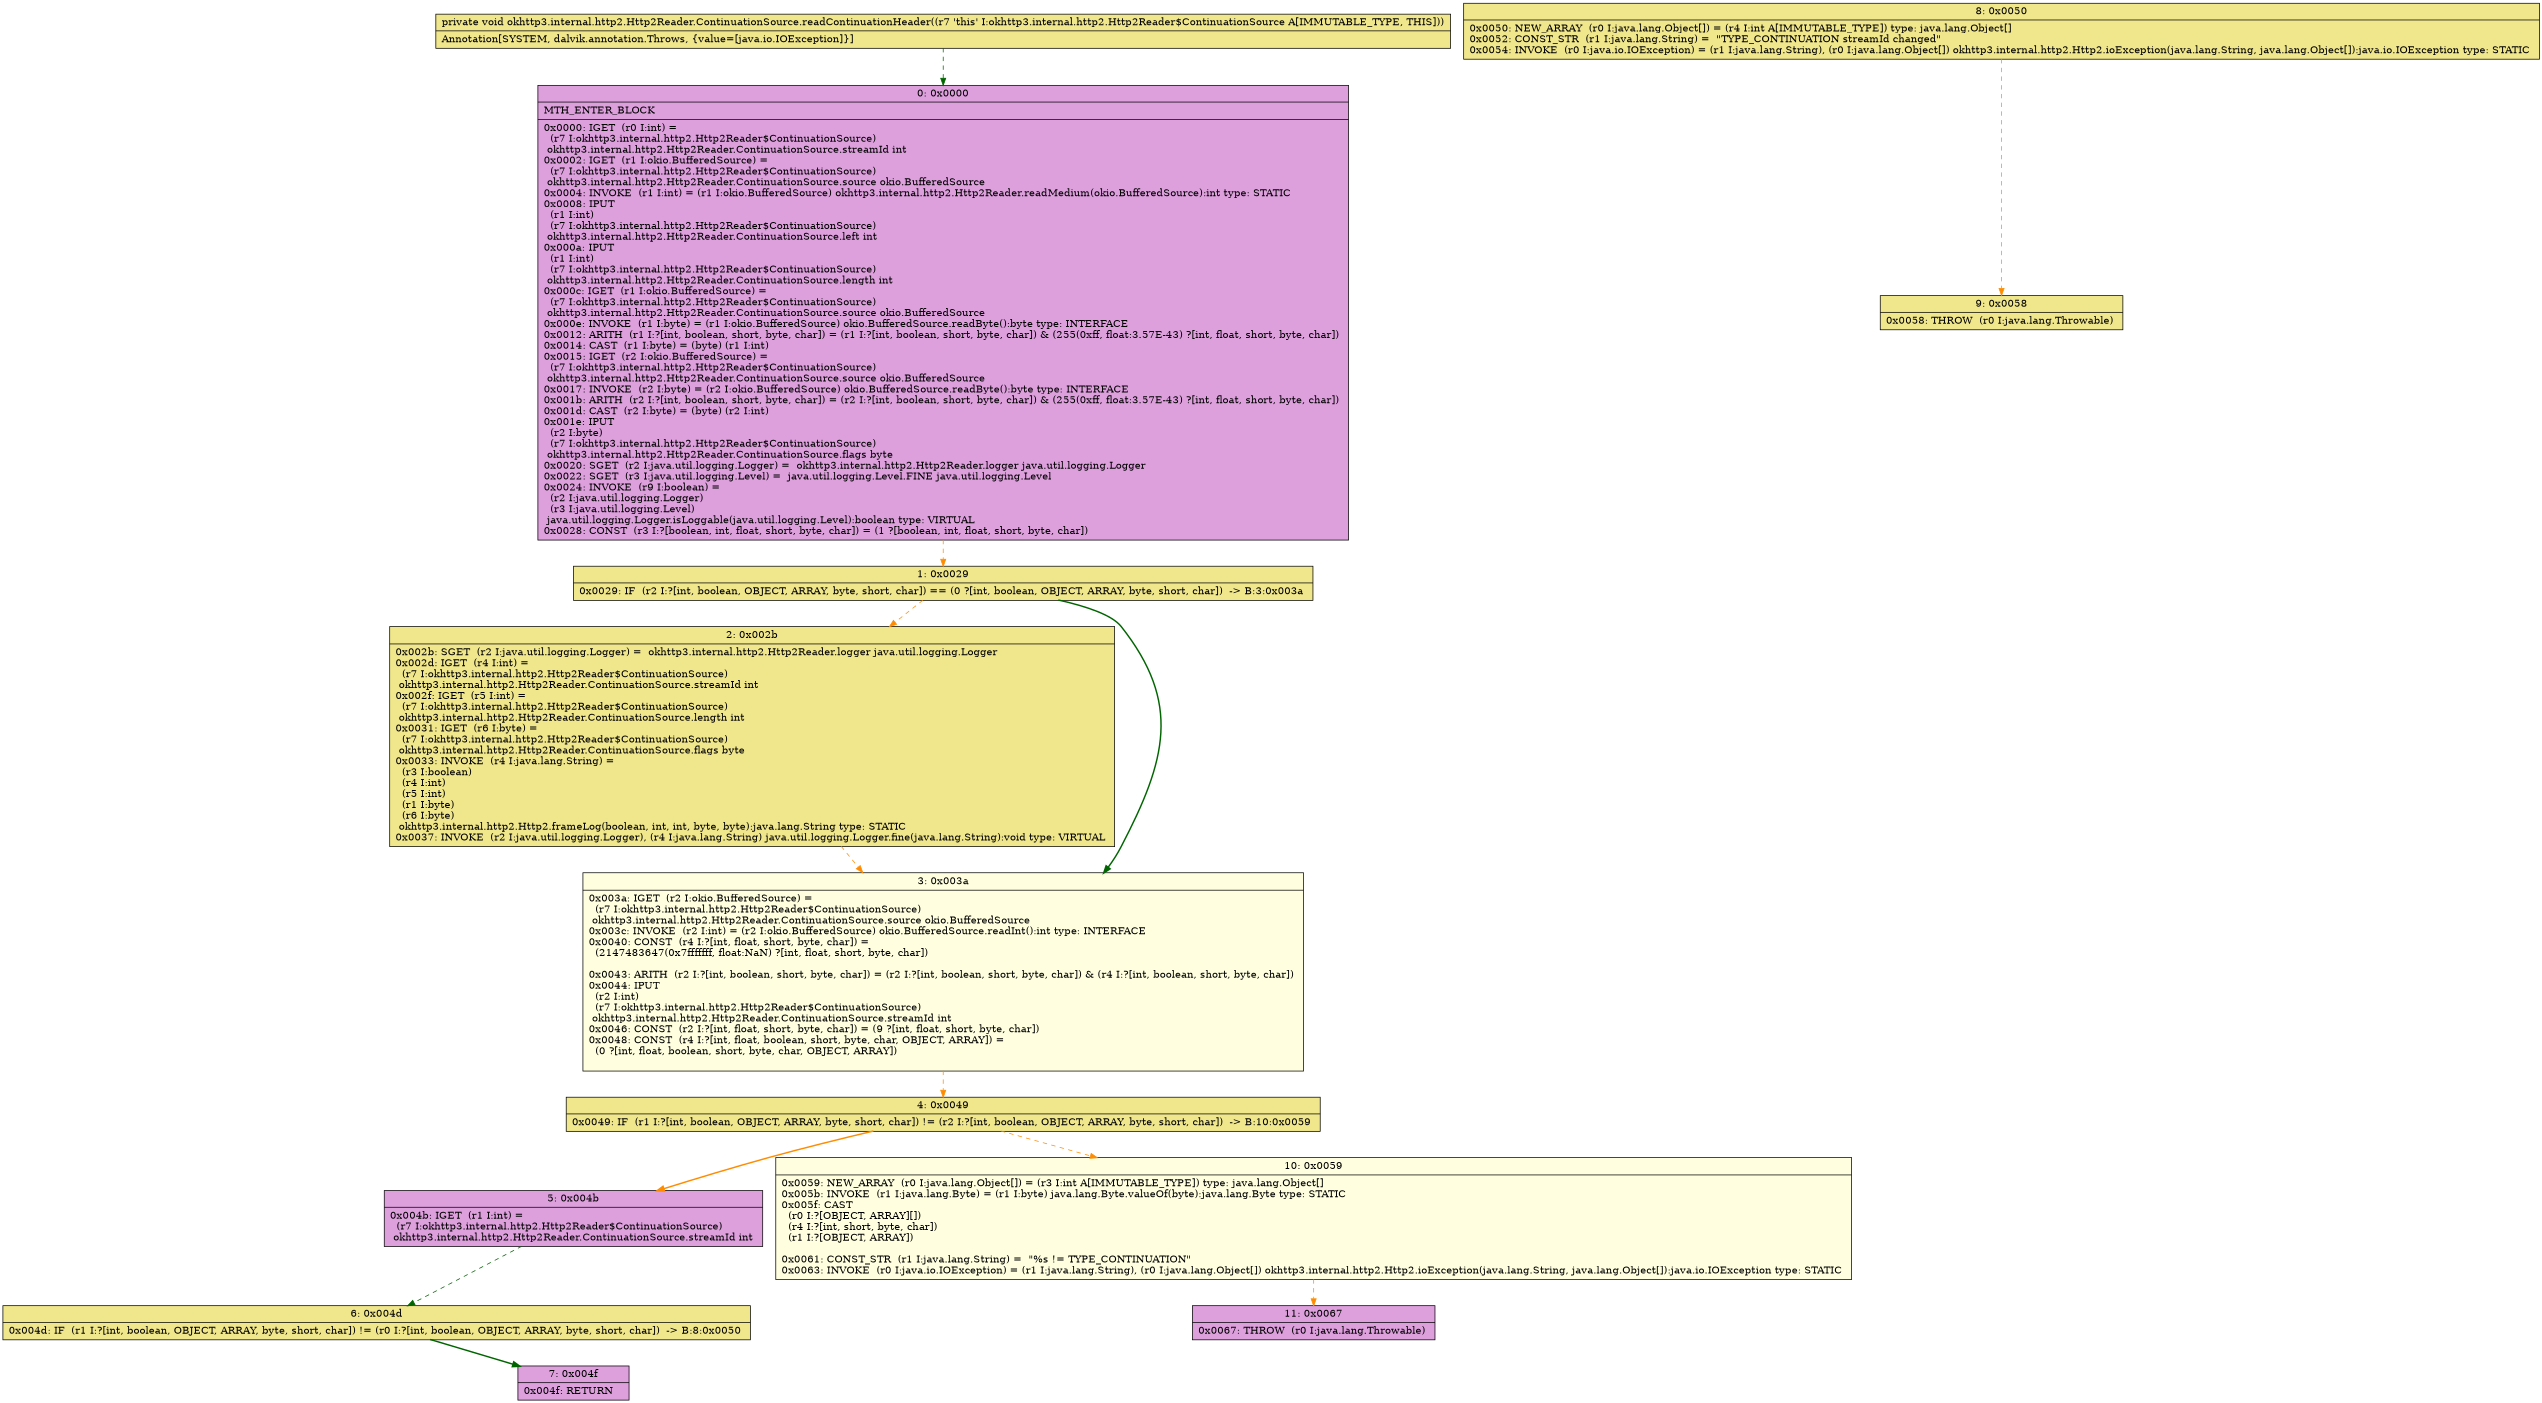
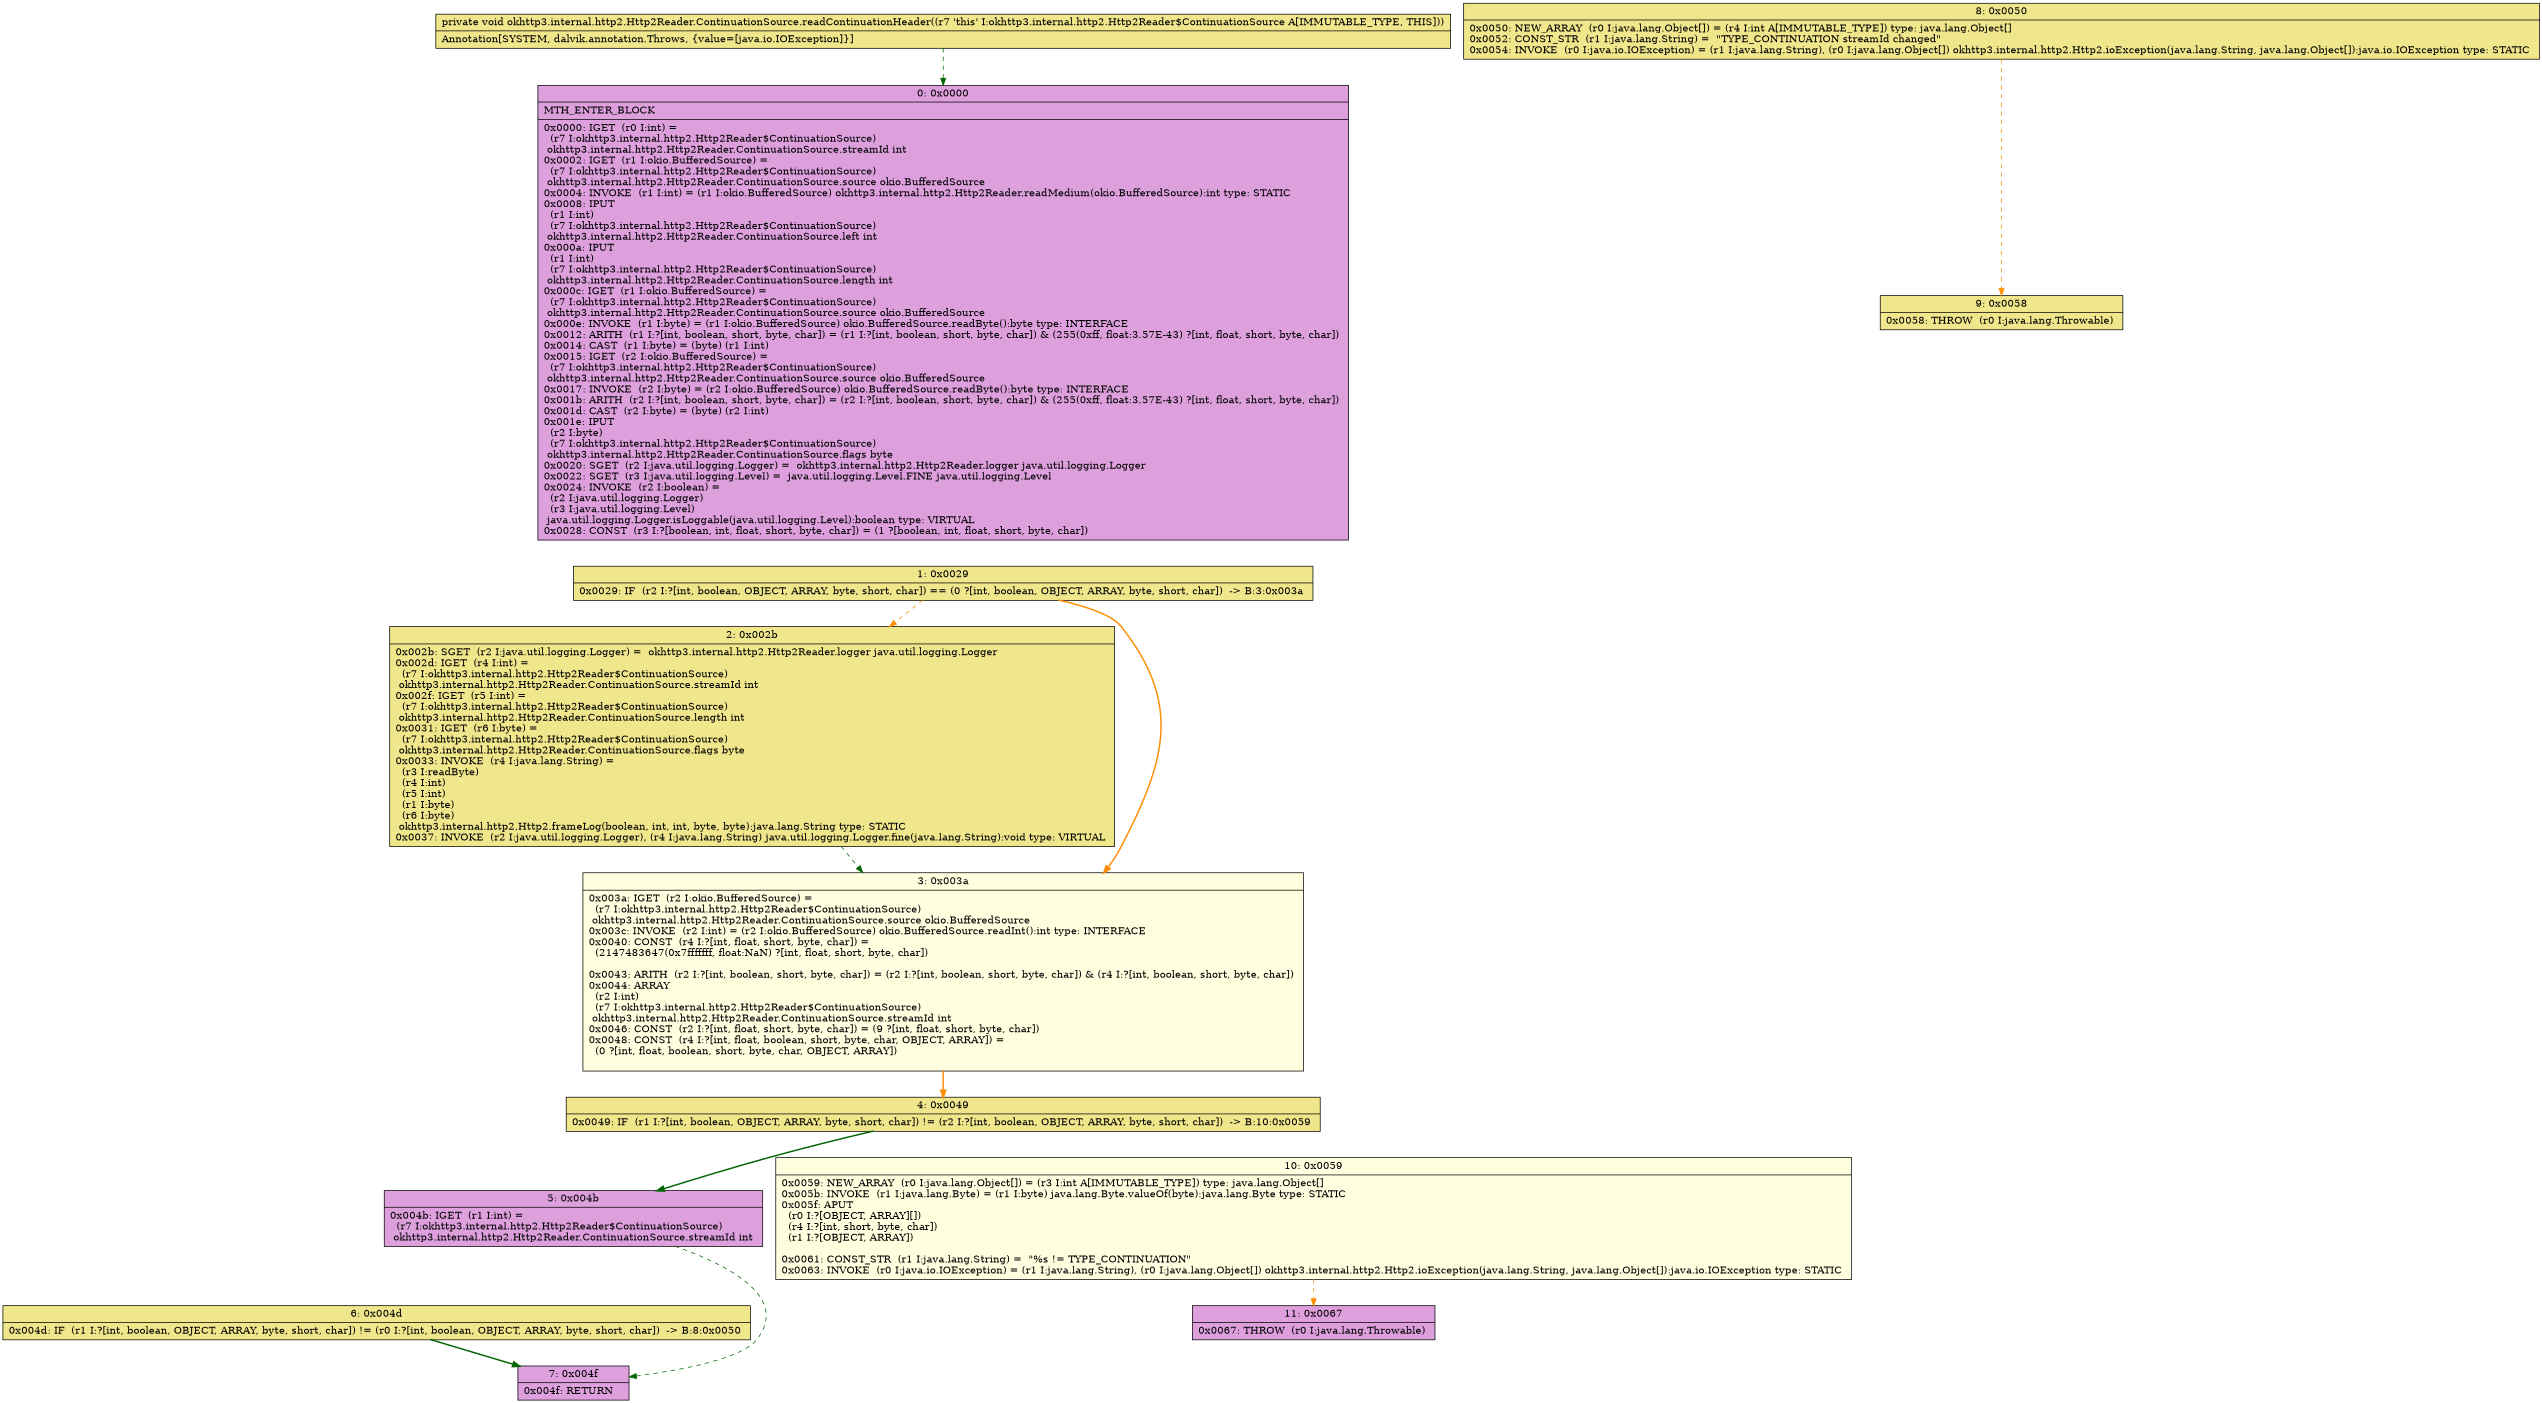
(634, 487) -> (634, 487)
(943, 550) -> none
(1160, 713) -> (1160, 713)
(434, 772) -> (437, 772)
(850, 857) -> (850, 857)
(628, 986) -> (633, 986)
(943, 1080) -> (943, 1080)
(1046, 1143) -> none
(768, 1158) -> (768, 1158)
(820, 1205) -> (821, 1205)
(468, 1274) -> (761, 1331)
